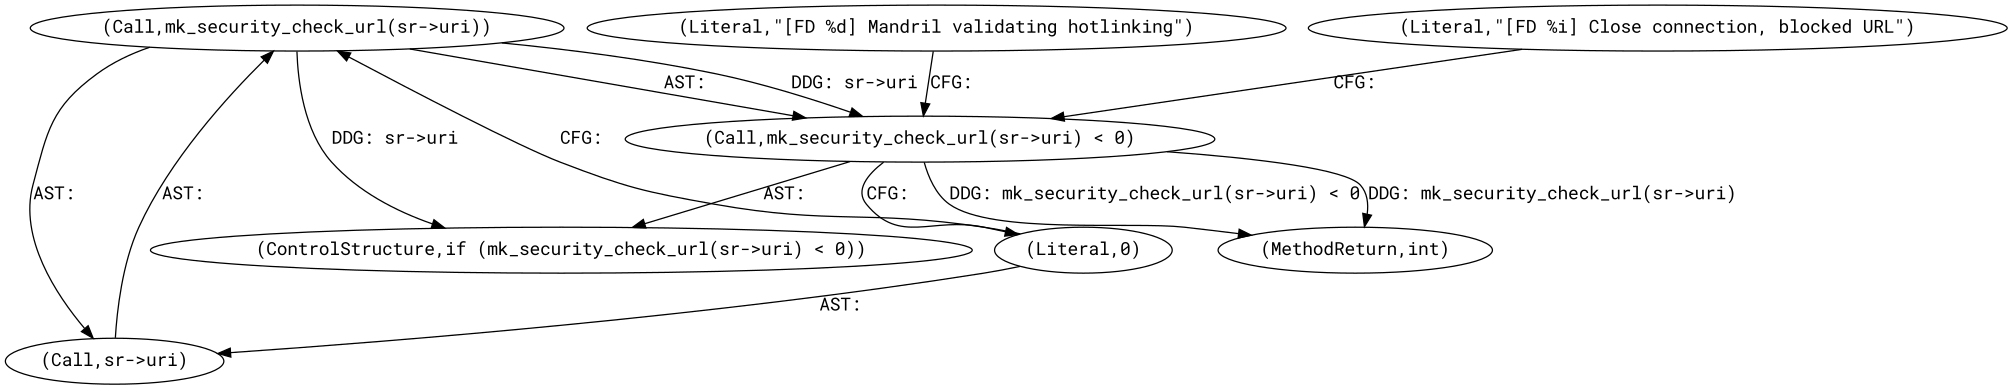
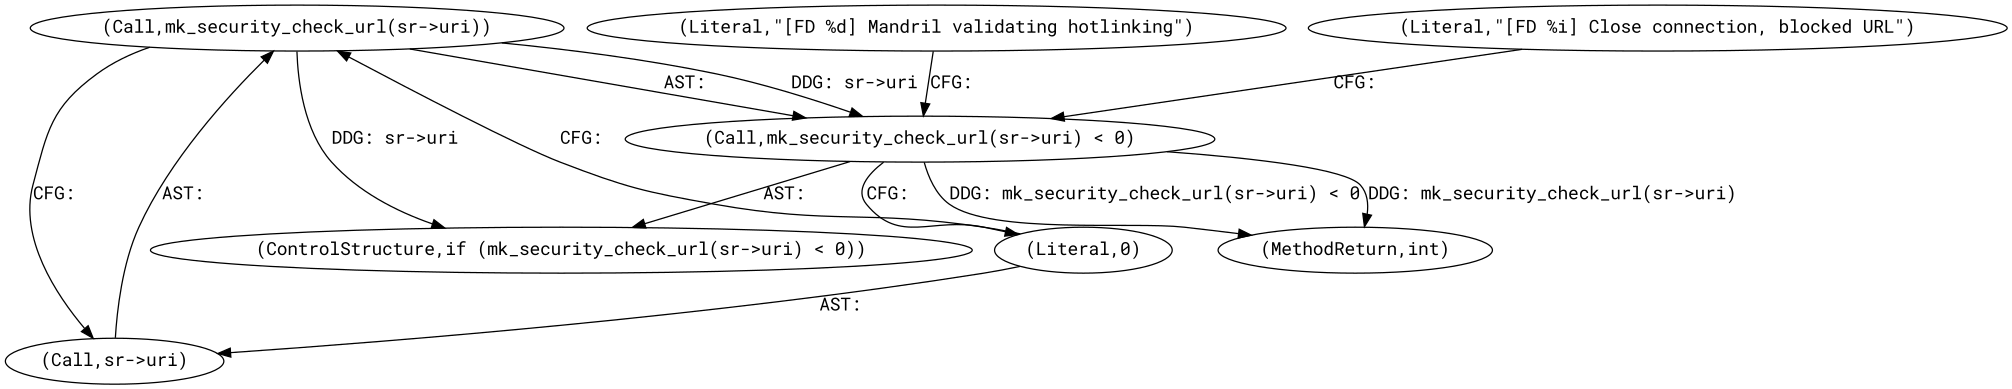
(60, 195) -> (60, 195)
